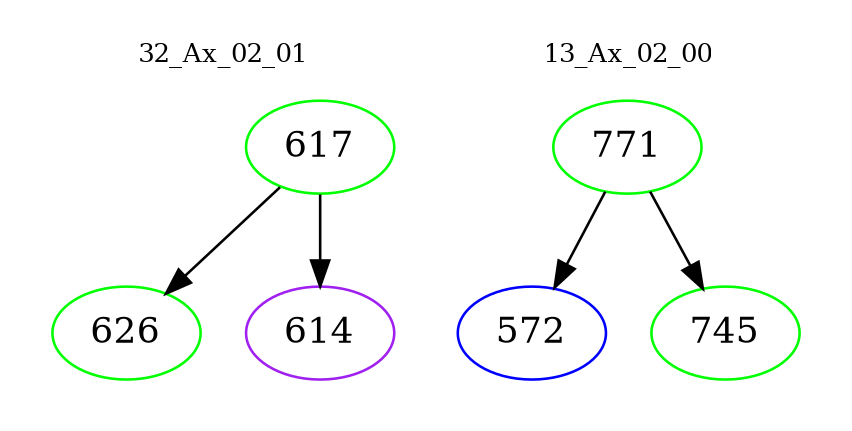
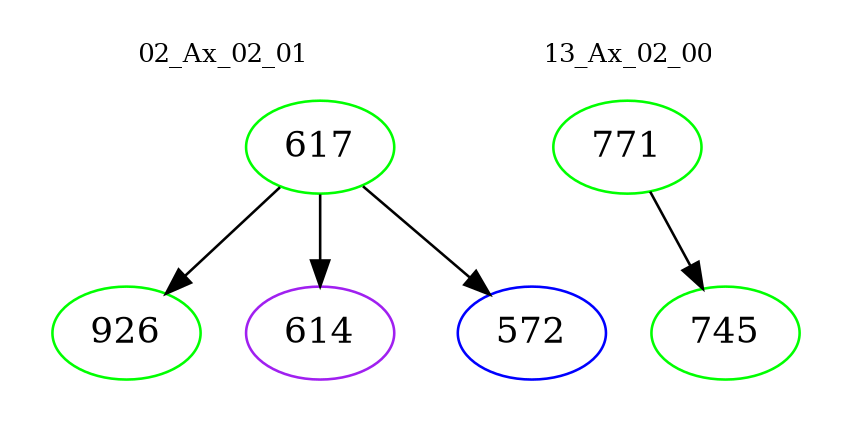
(223, 56) -> (223, 56)
(586, 228) -> (398, 216)
(127, 333) -> (127, 333)
